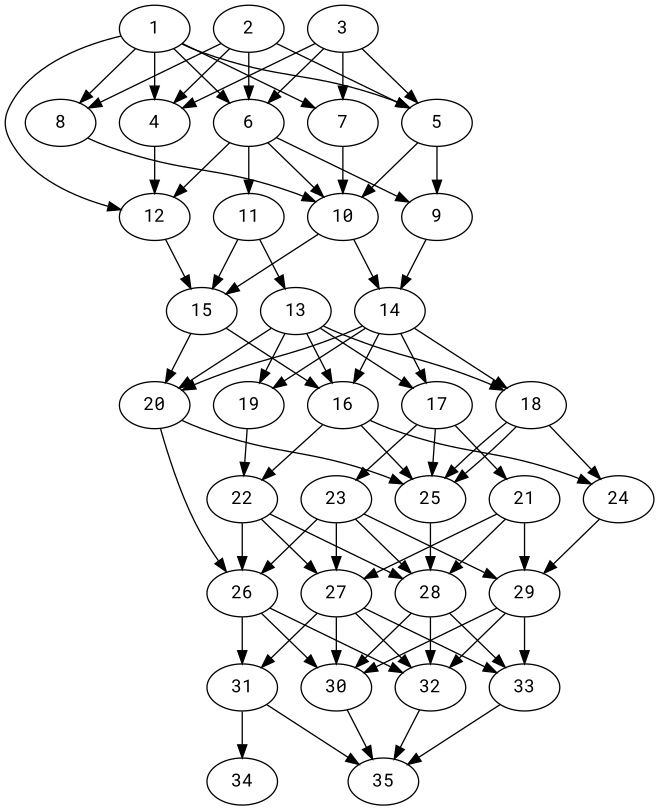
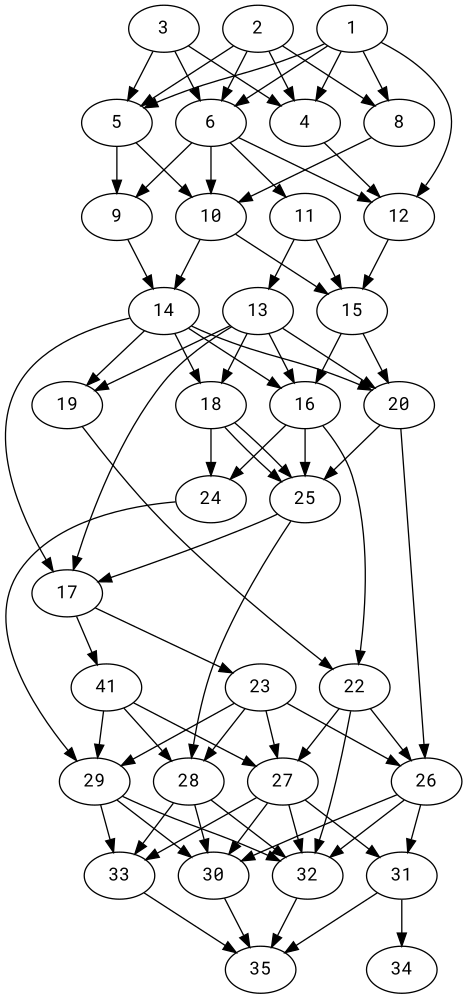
(343, 123) -> none
(434, 451) -> (203, 544)
(525, 499) -> (106, 687)
(327, 542) -> (337, 776)
